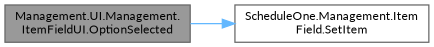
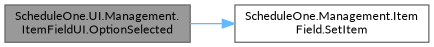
(98, 24) -> (98, 24)
